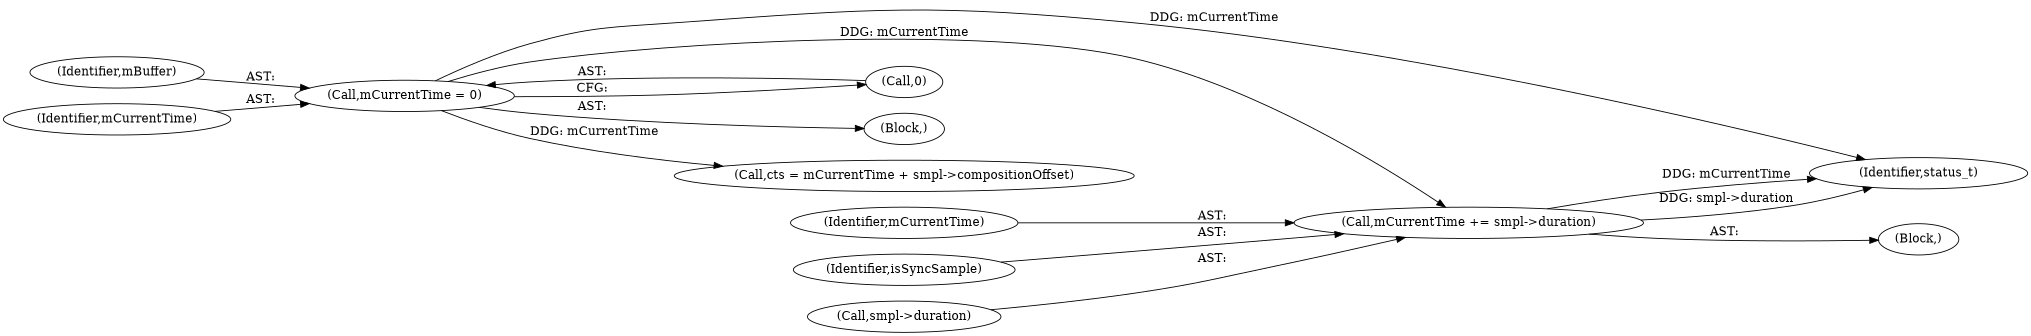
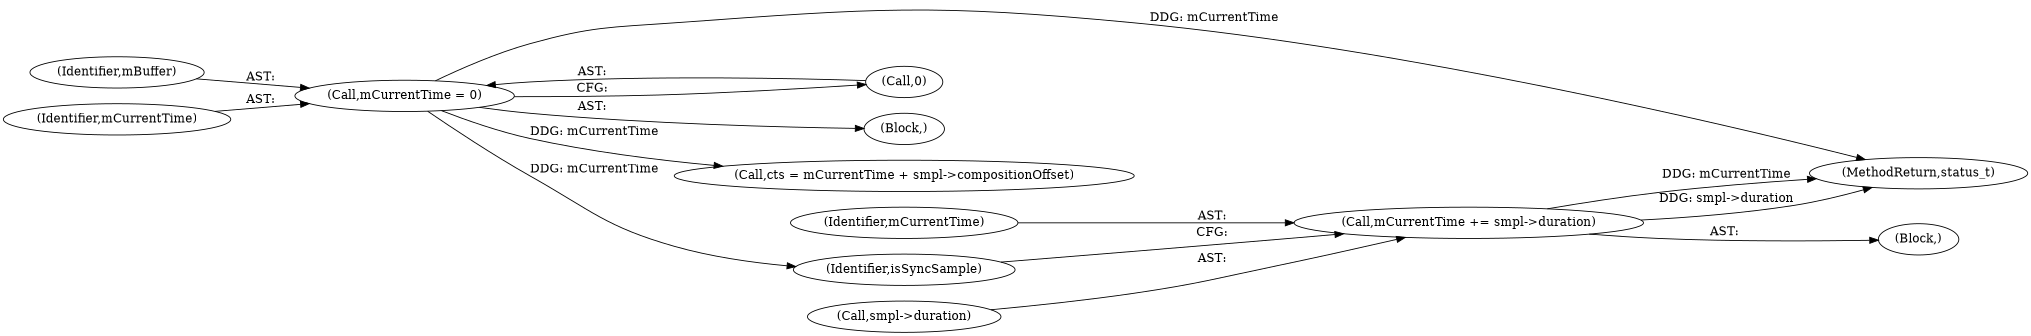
(959, 41) -> (597, 215)
(1919, 173) -> (1919, 173)
(1214, 233) -> (1214, 233)
